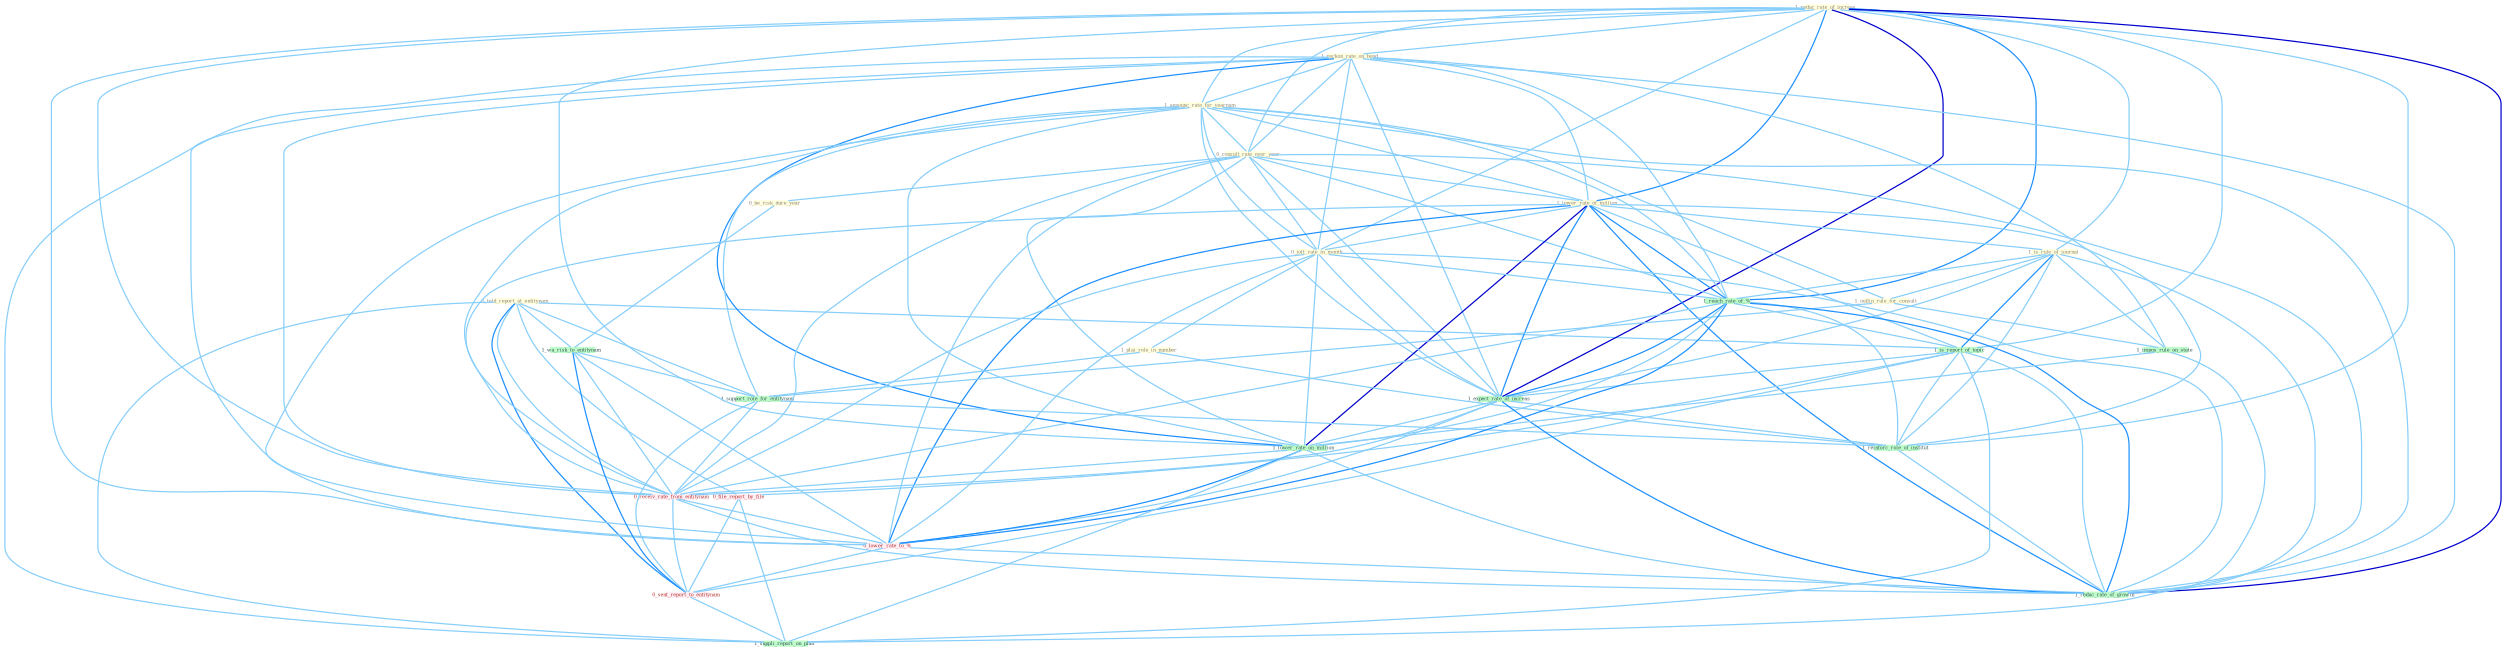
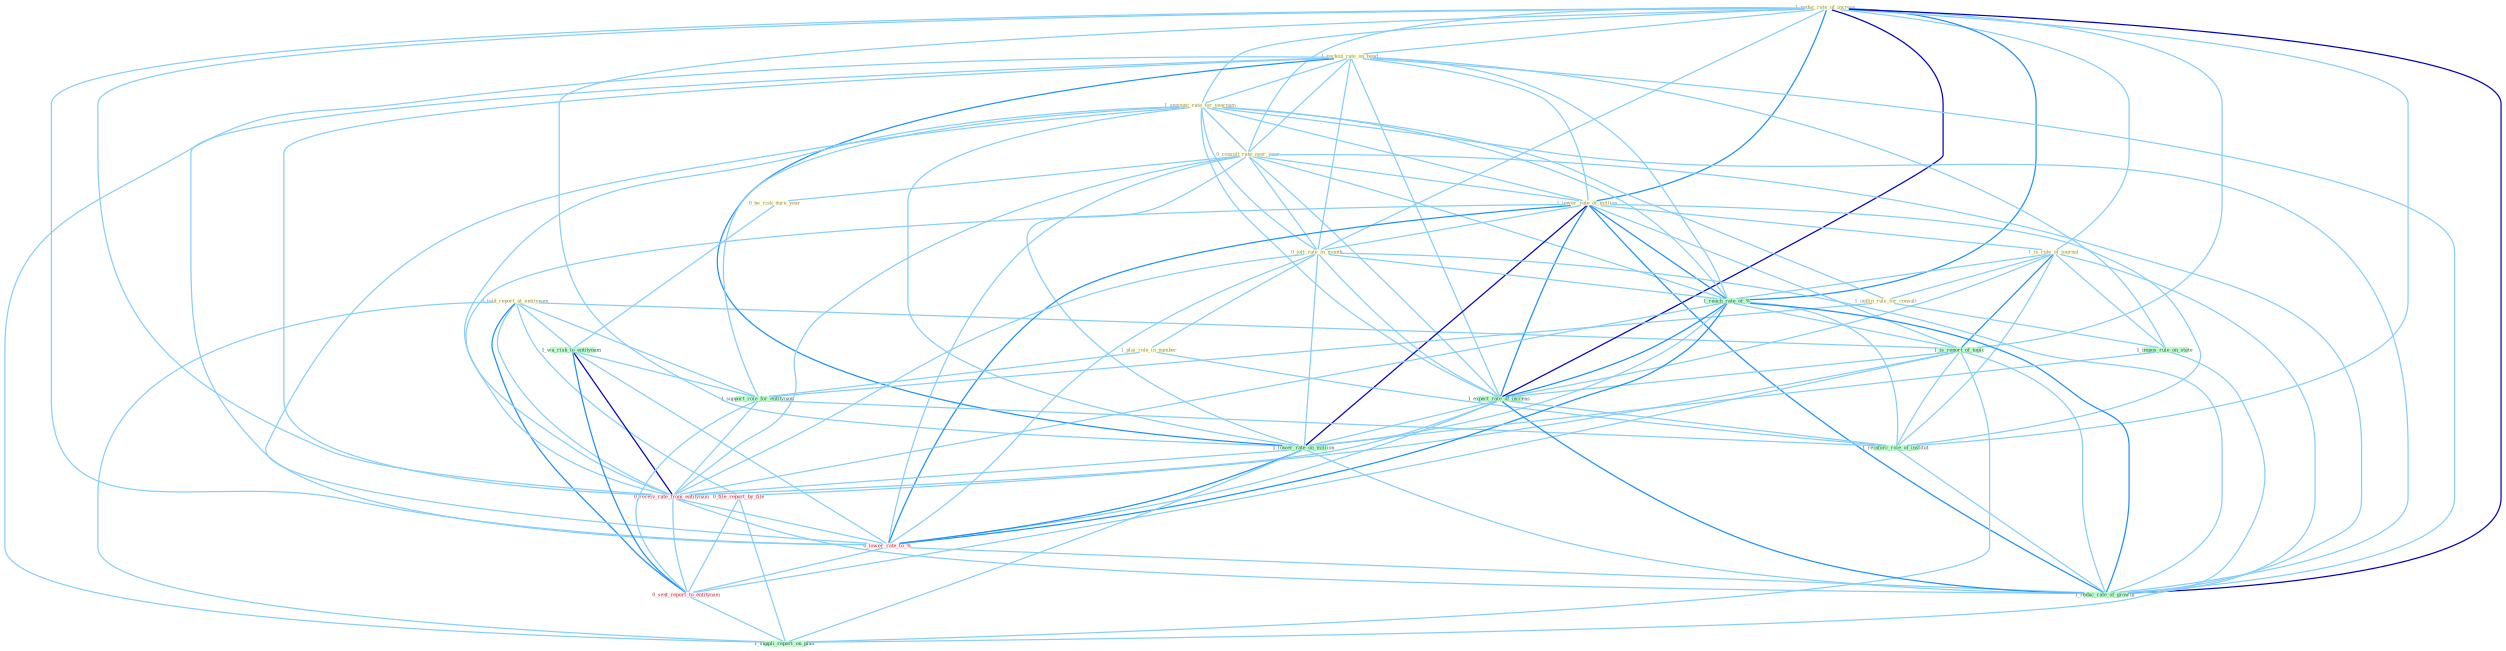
(613, 409) -> (613, 409)
